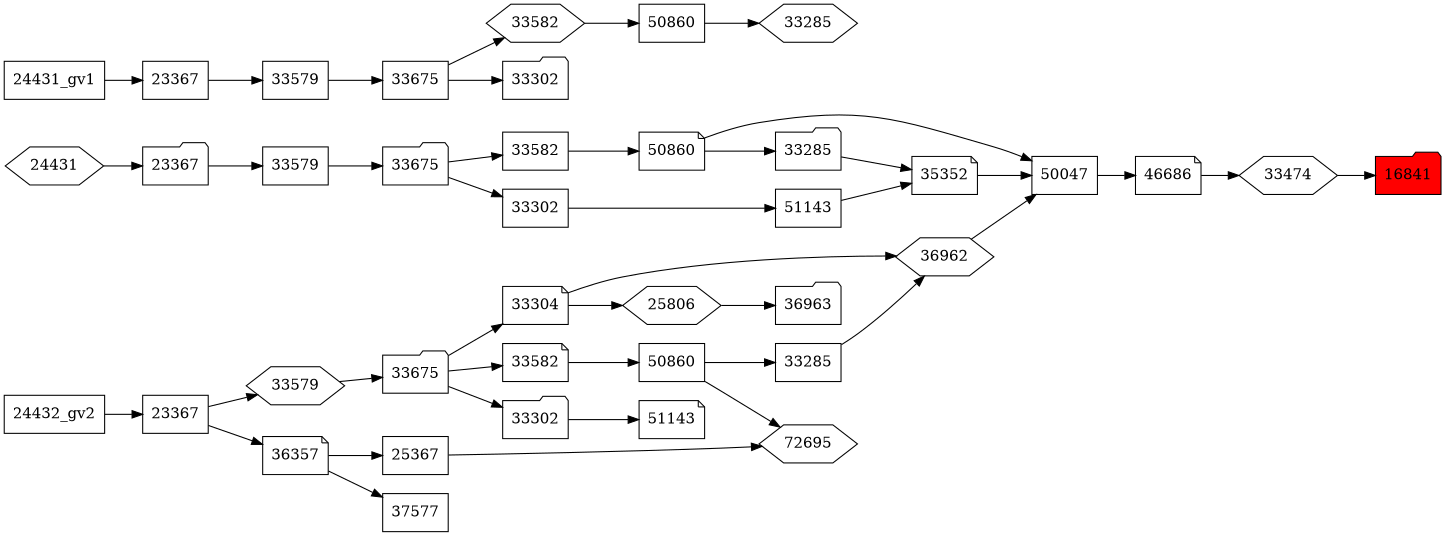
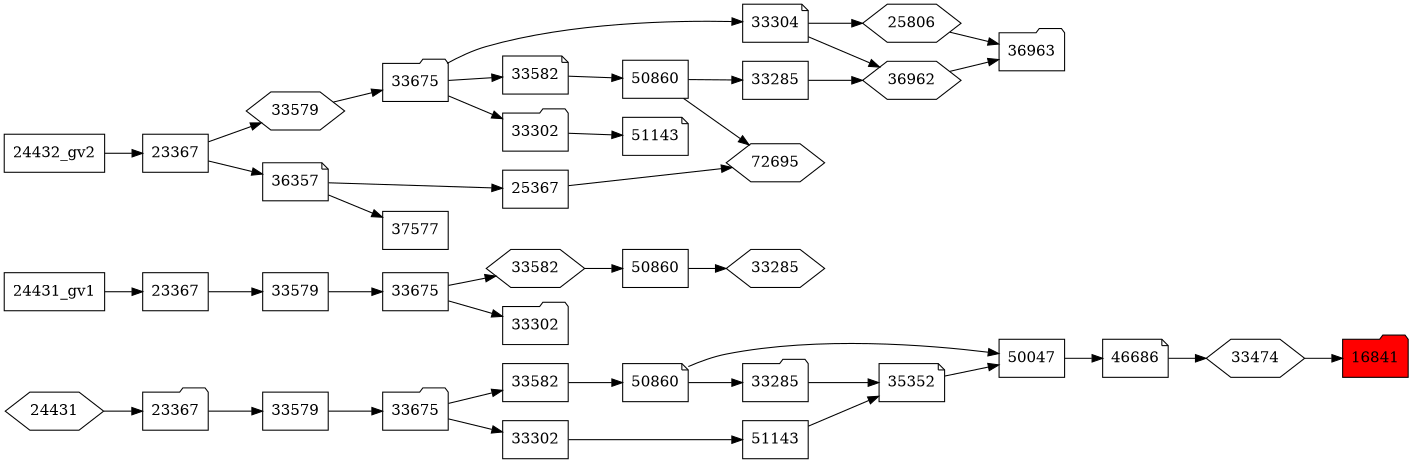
(999, 220) -> (969, 67)
